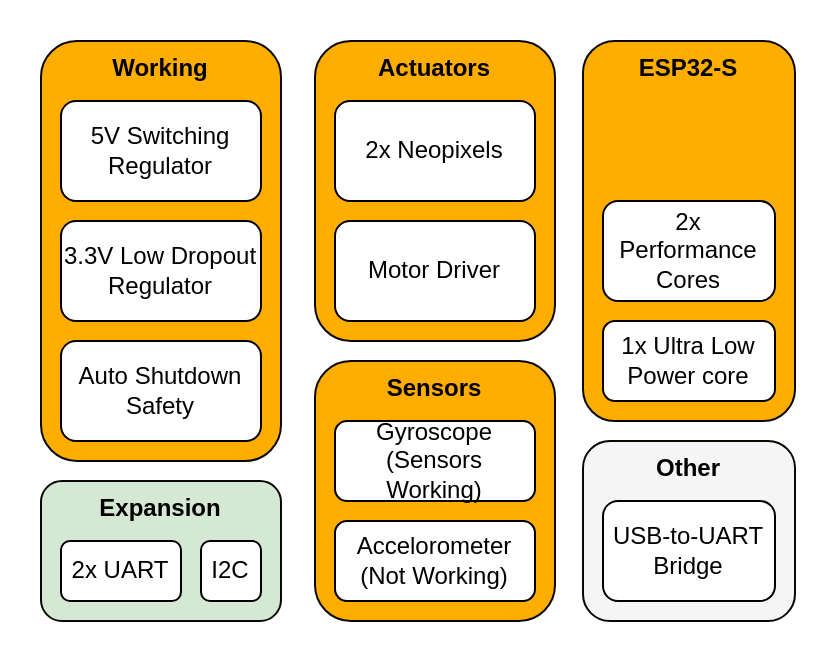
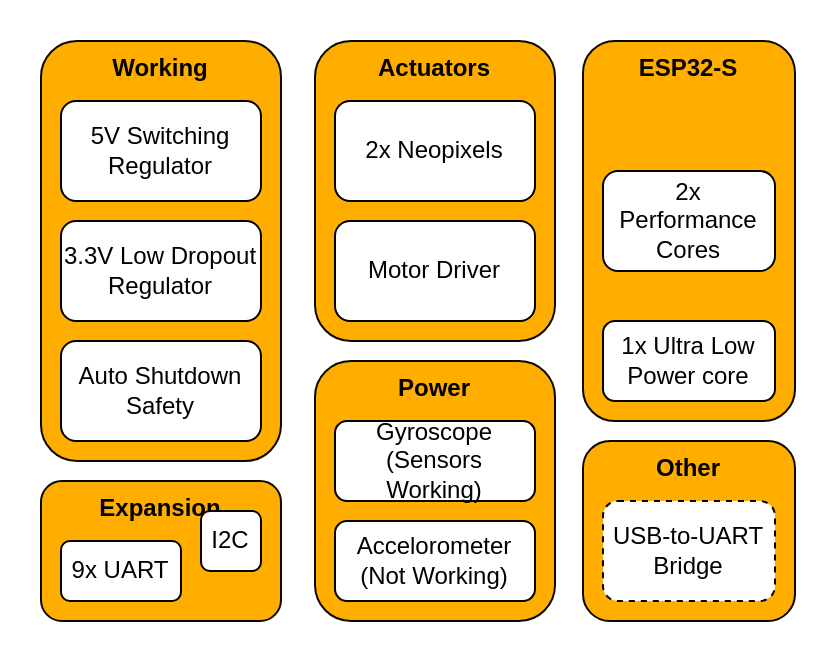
(689, 251) -> (689, 221)
(435, 389) -> (435, 389)
(689, 469) -> (689, 469)
(161, 509) -> (161, 509)
(689, 551) -> (689, 551)
(121, 571) -> (121, 571)
(231, 571) -> (231, 541)
